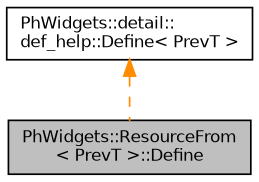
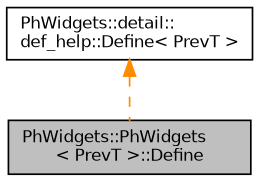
(130, 147) -> (130, 147)
